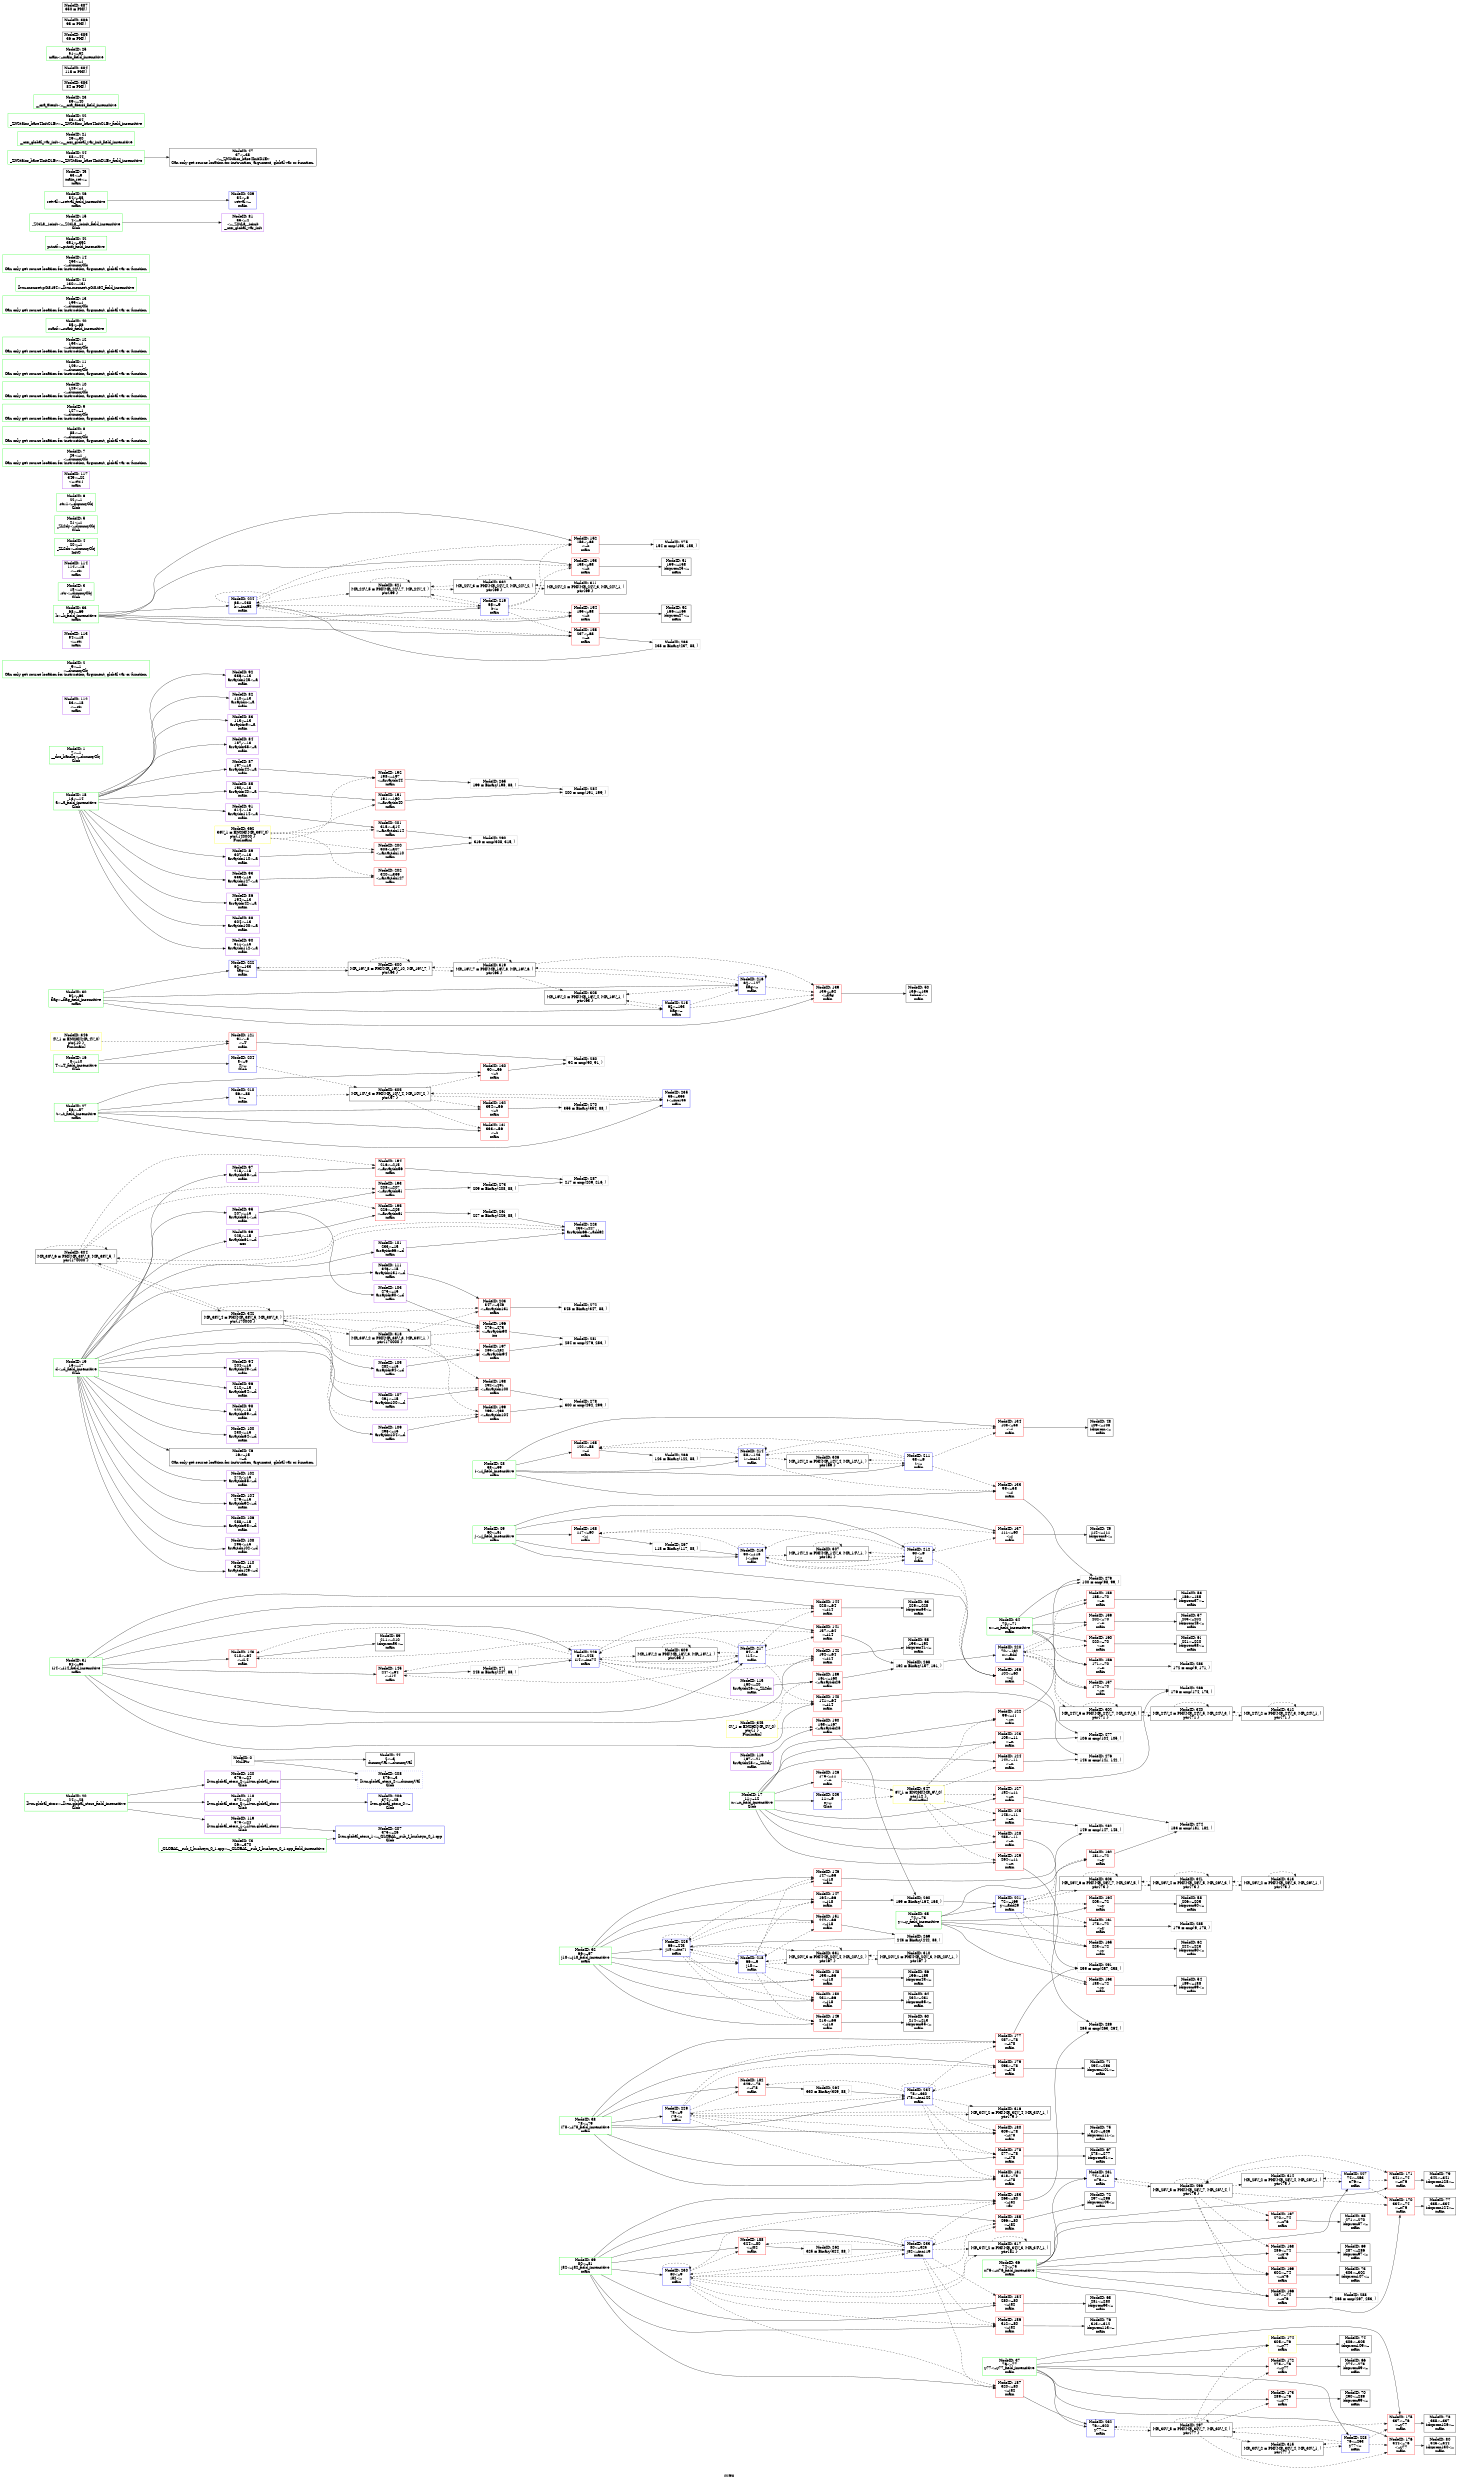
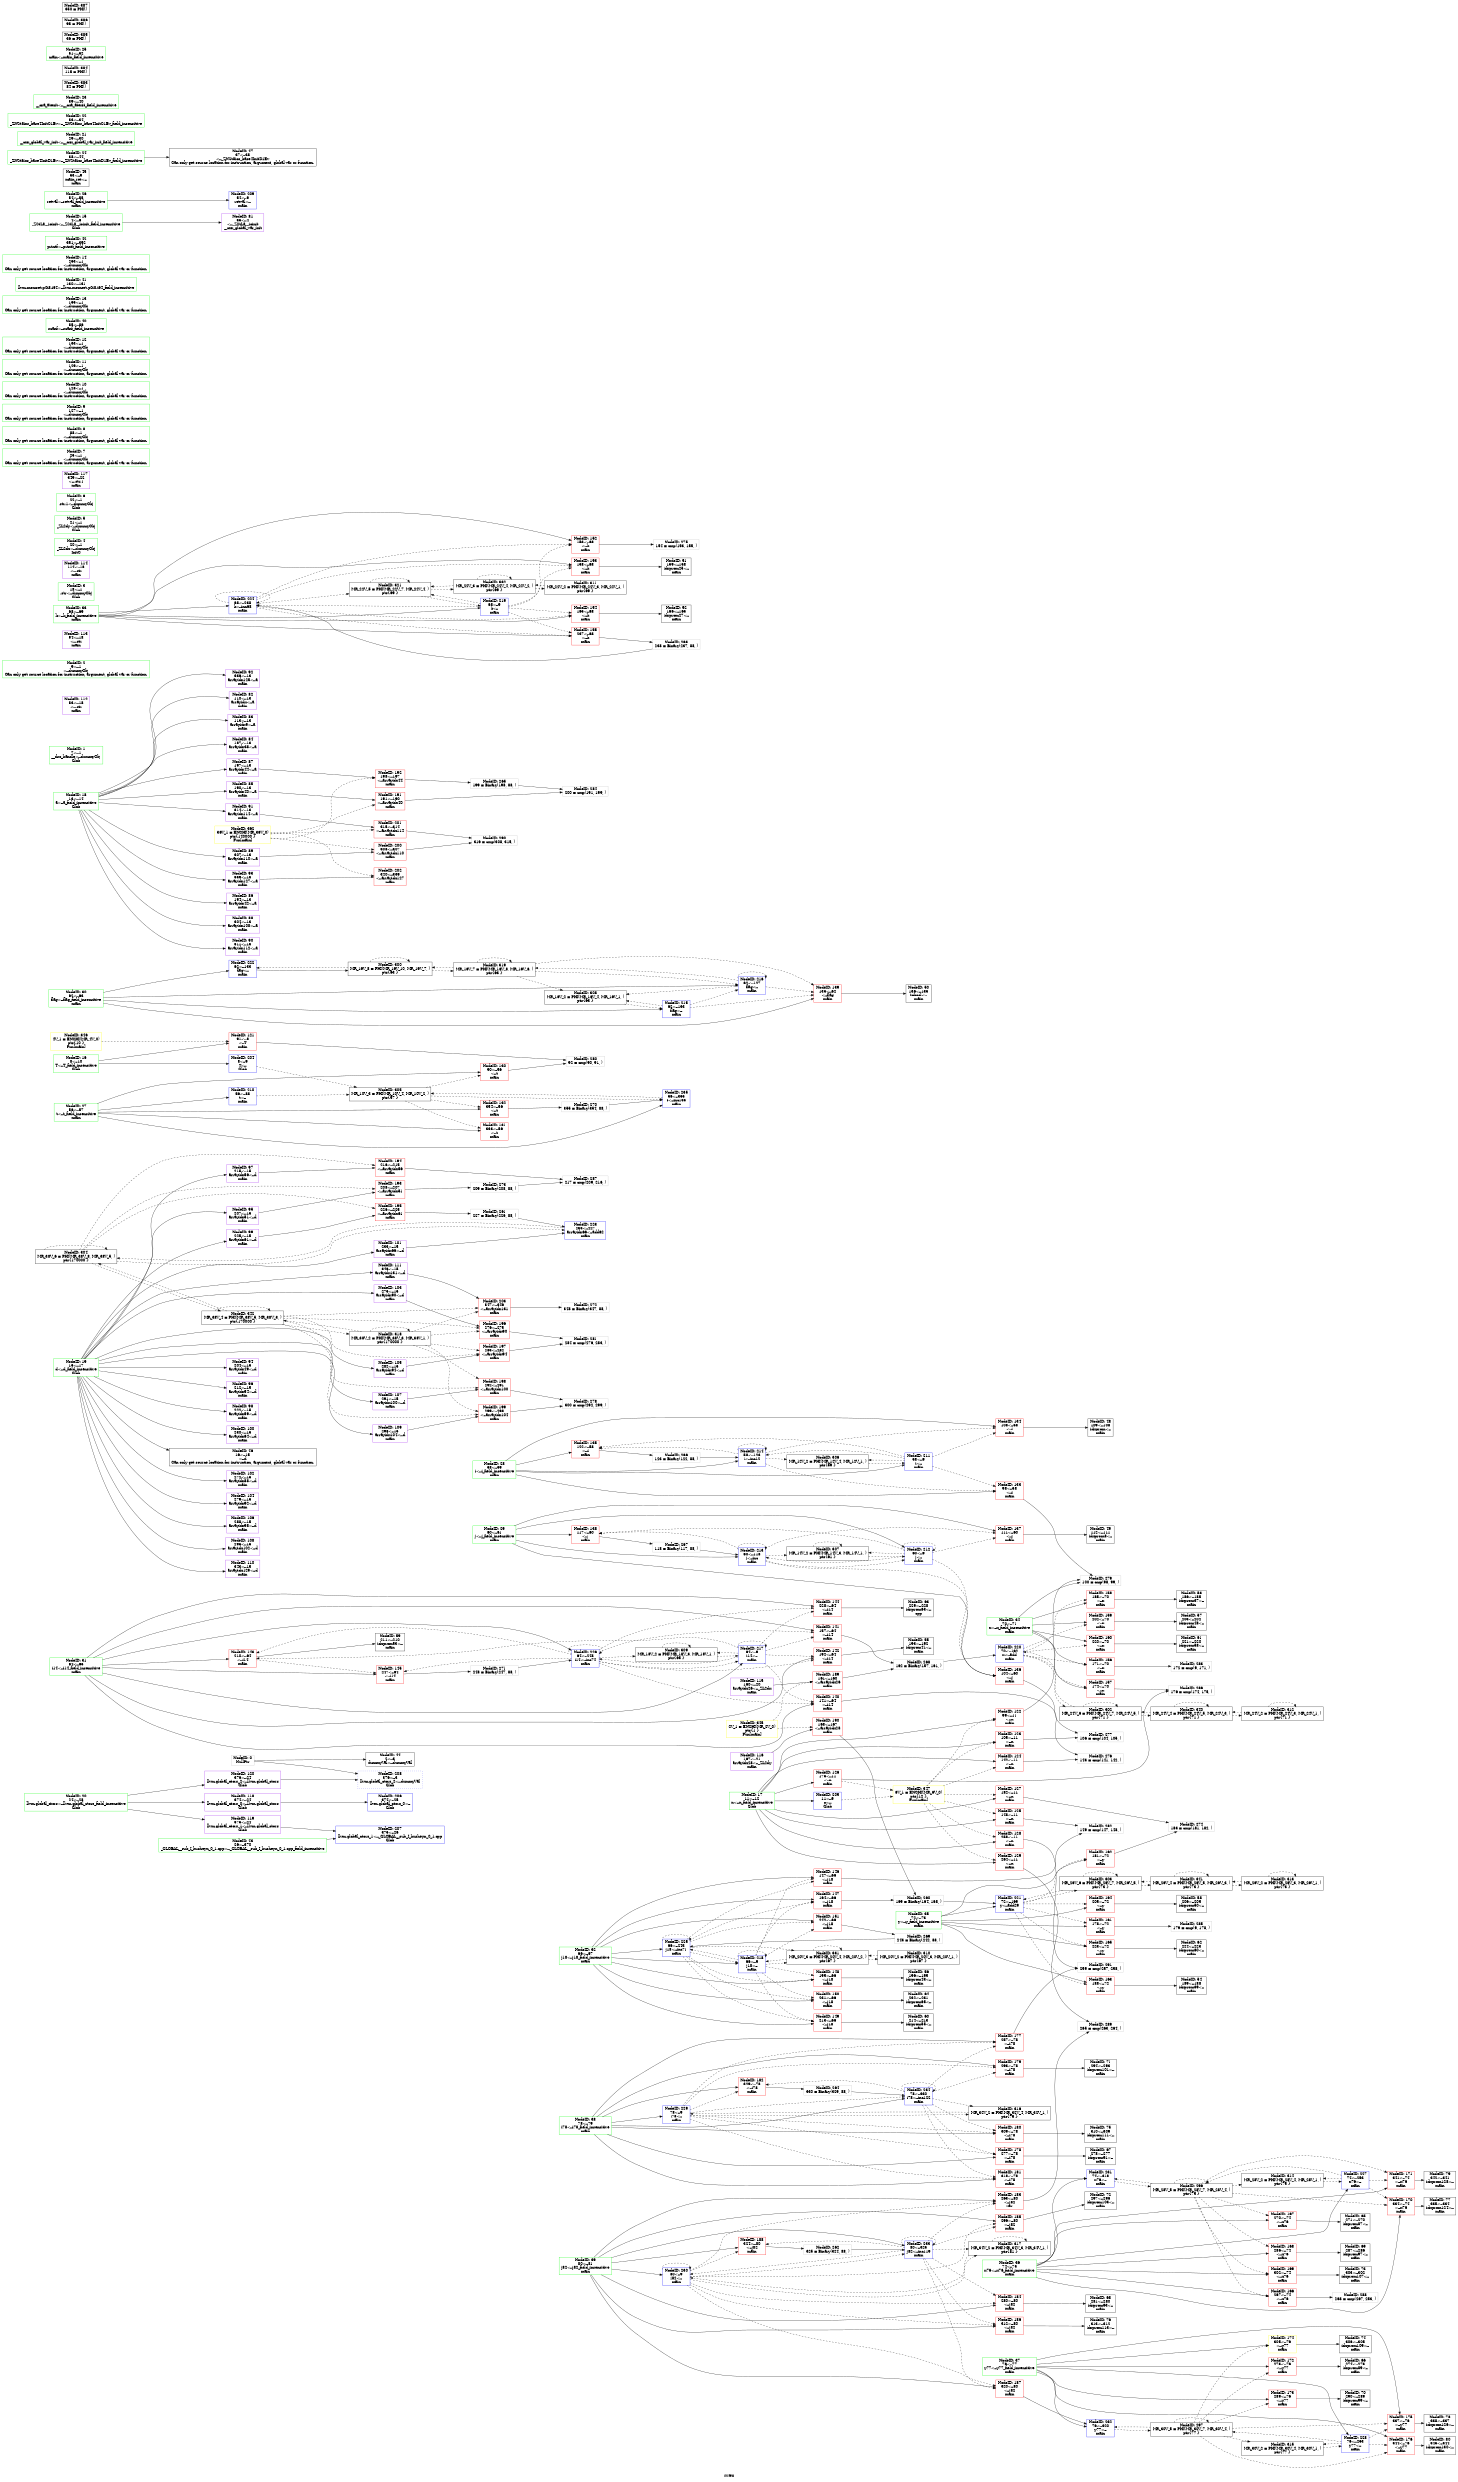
(332, 1234) -> (218, 1295)
(243, 1244) -> (243, 1244)
(494, 1336) -> (494, 1336)
(919, 1614) -> (919, 1614)
(573, 1683) -> (315, 1666)
